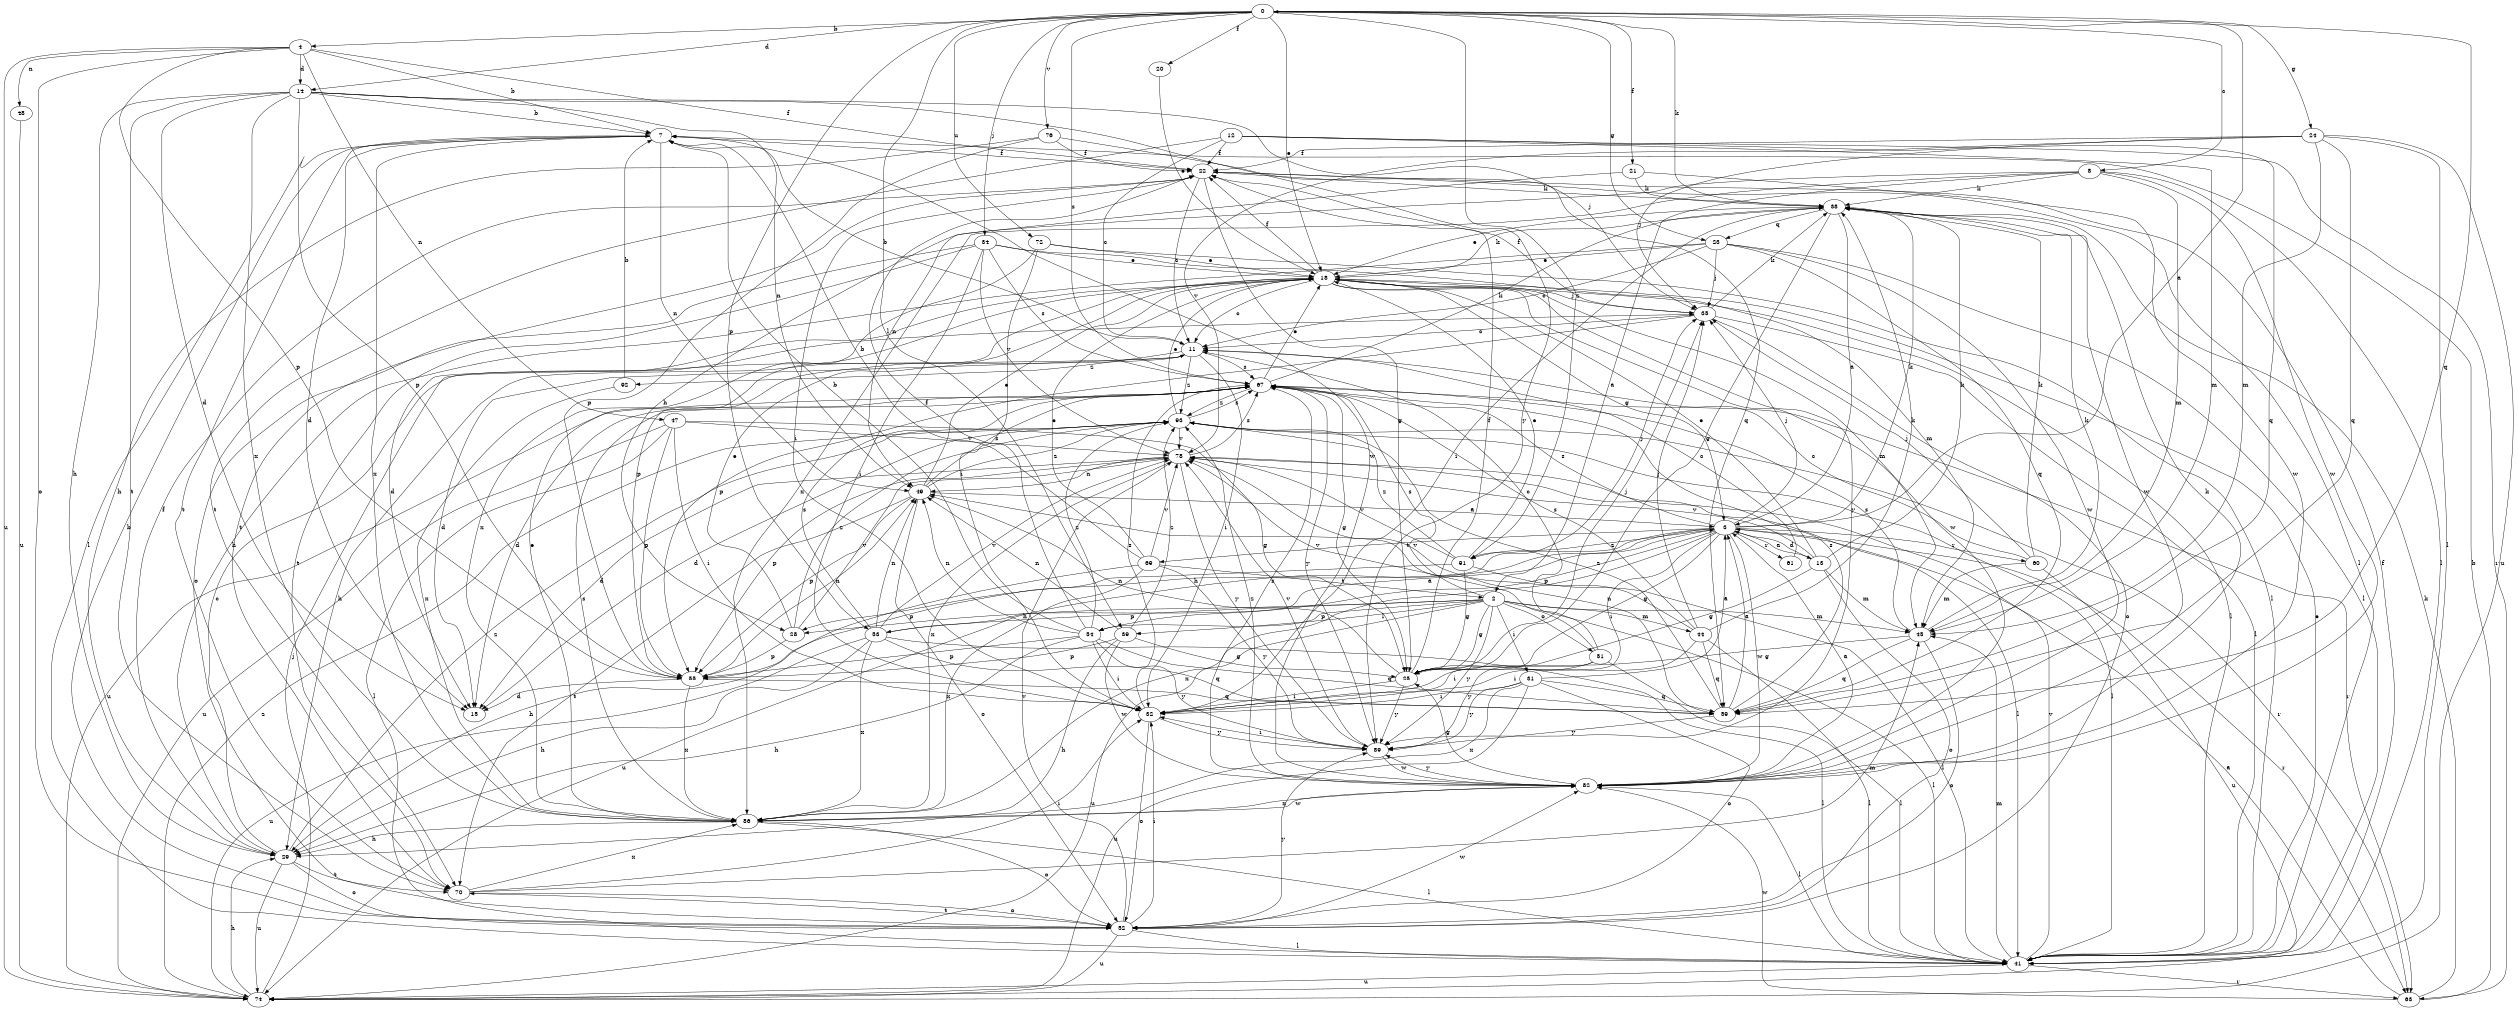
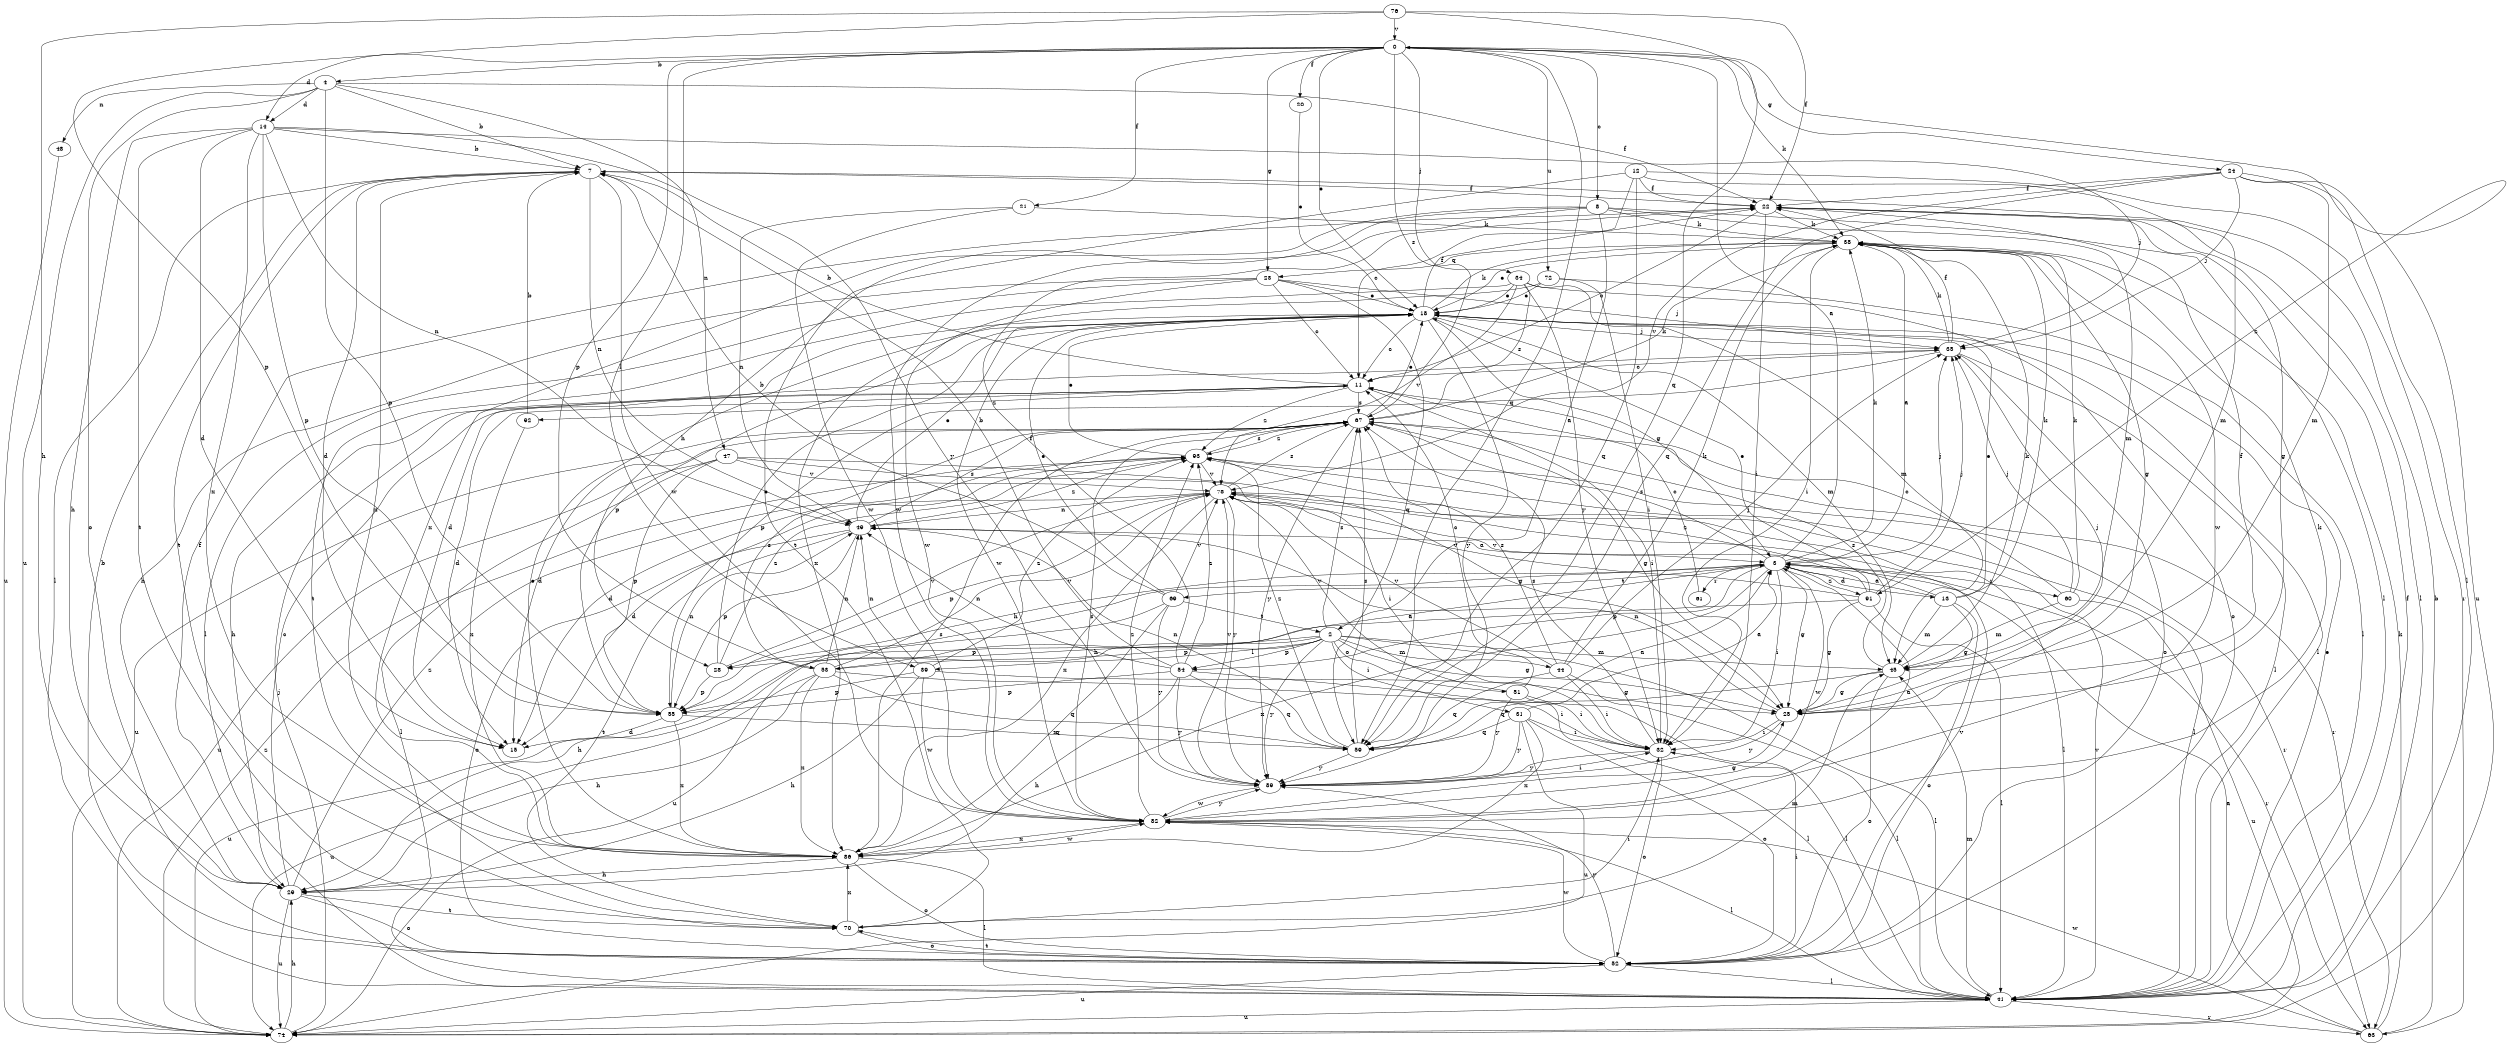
(1065, 28) -> (1395, 27)
(508, 333) -> none
(860, 474) -> (1584, 510)
